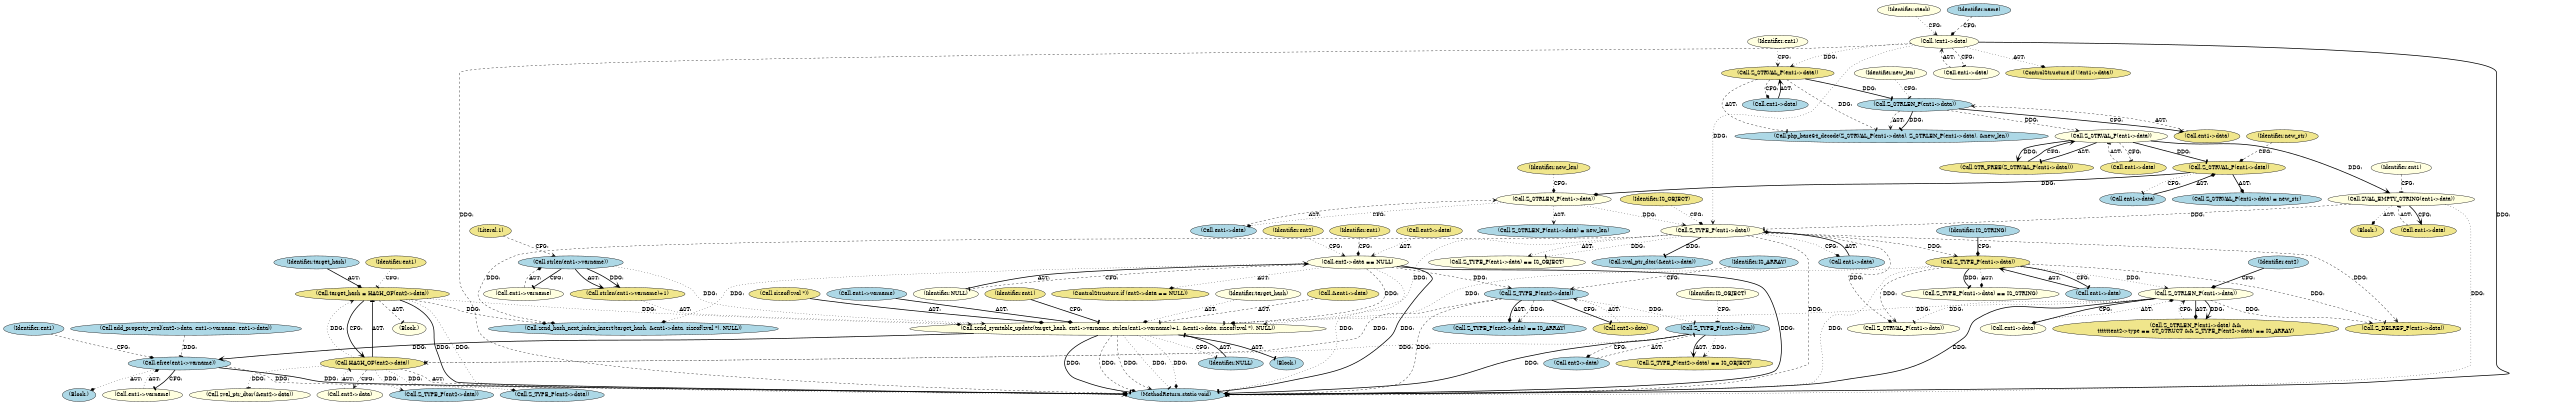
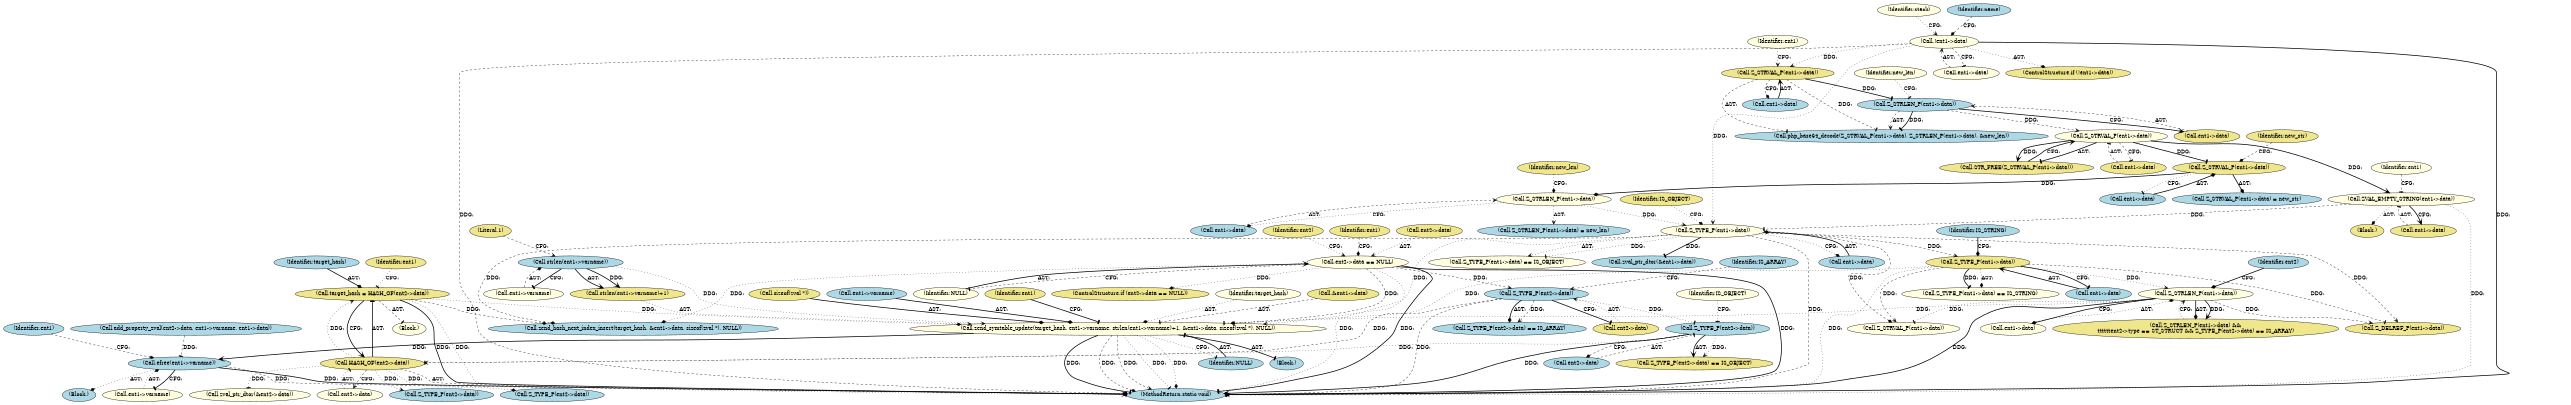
(1264, 278) -> (1264, 278)
